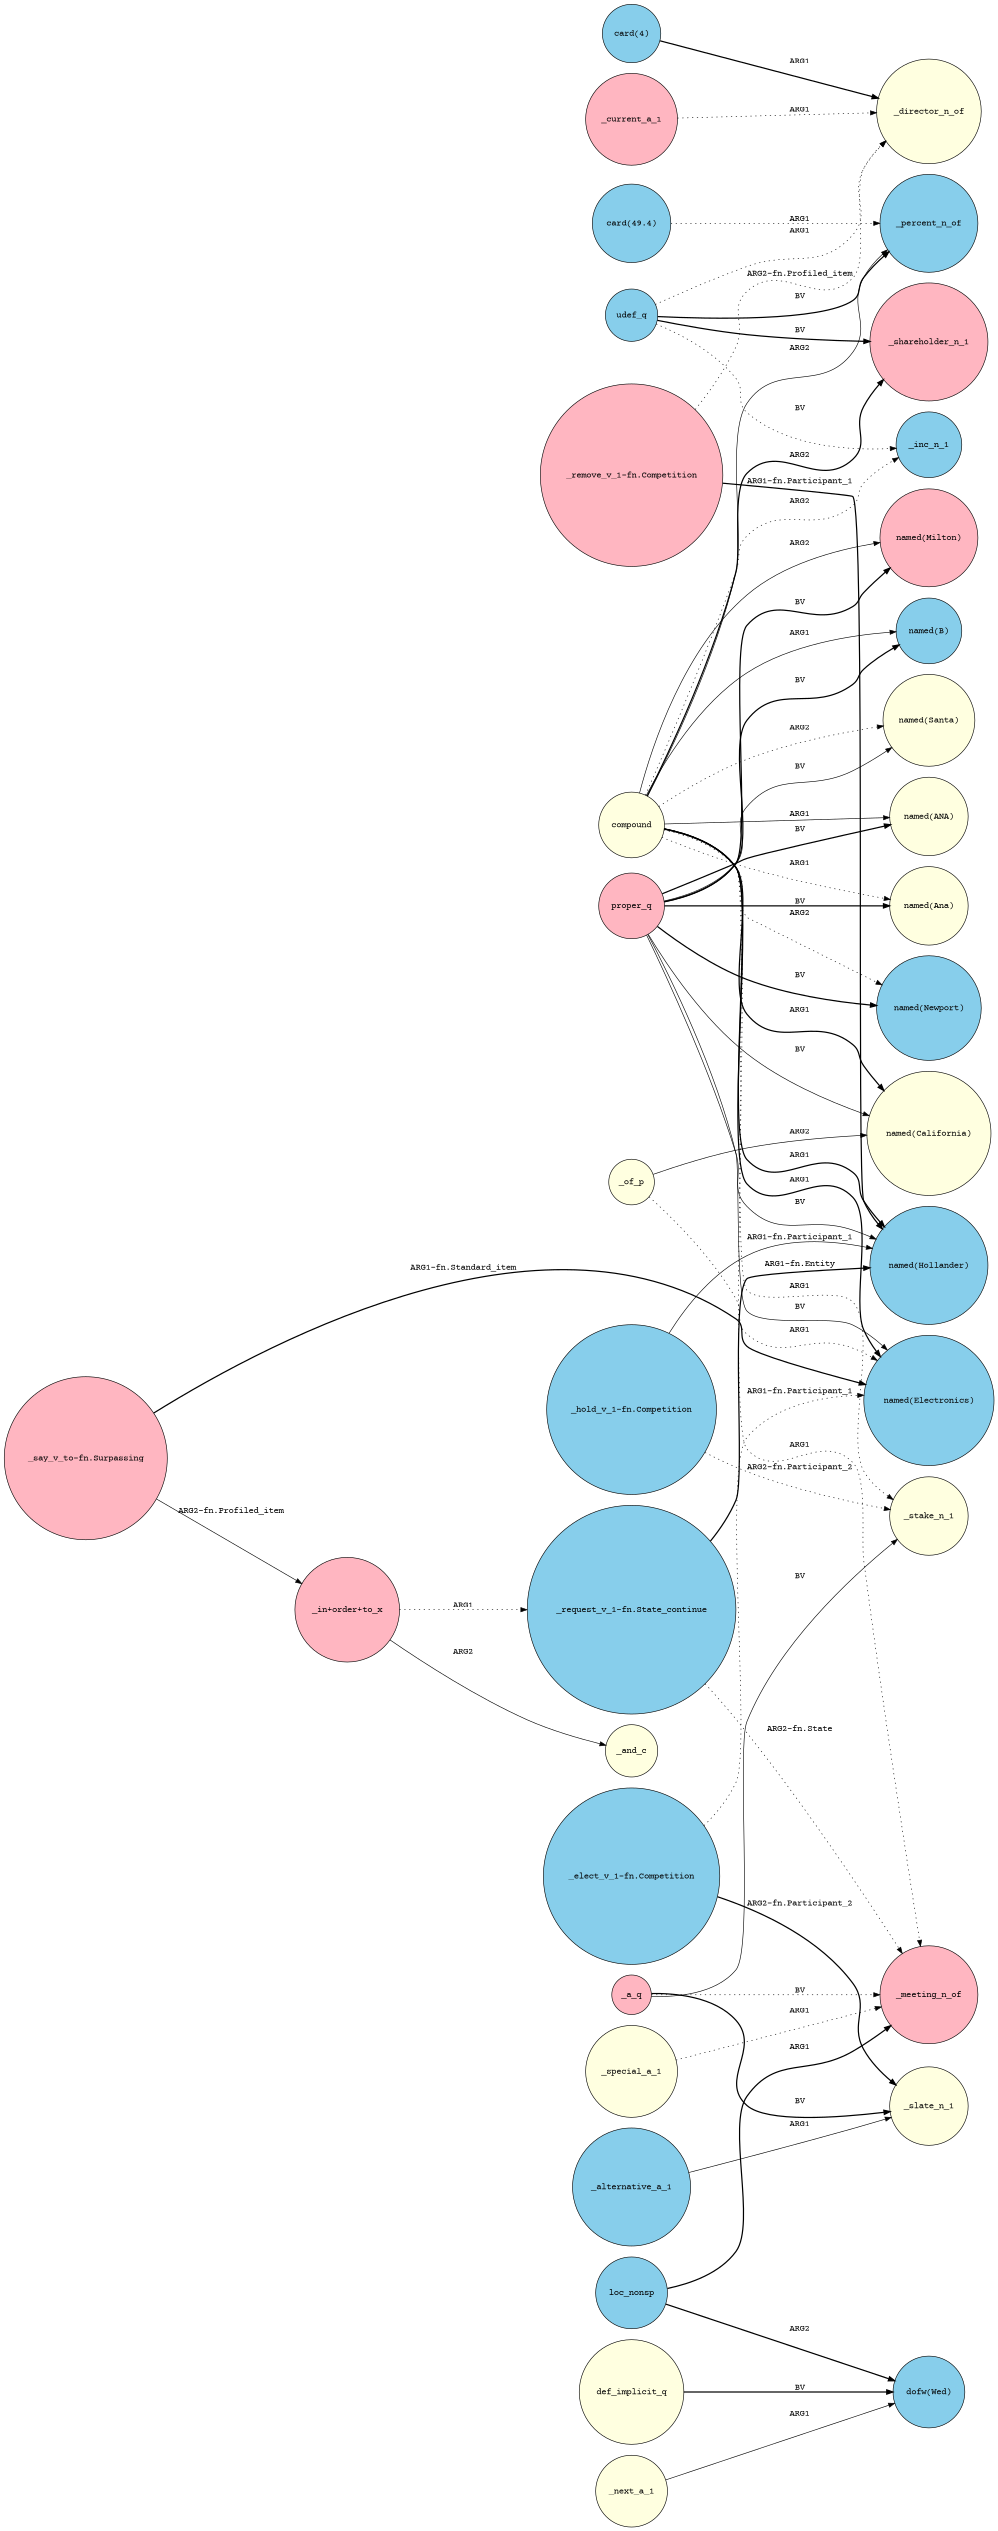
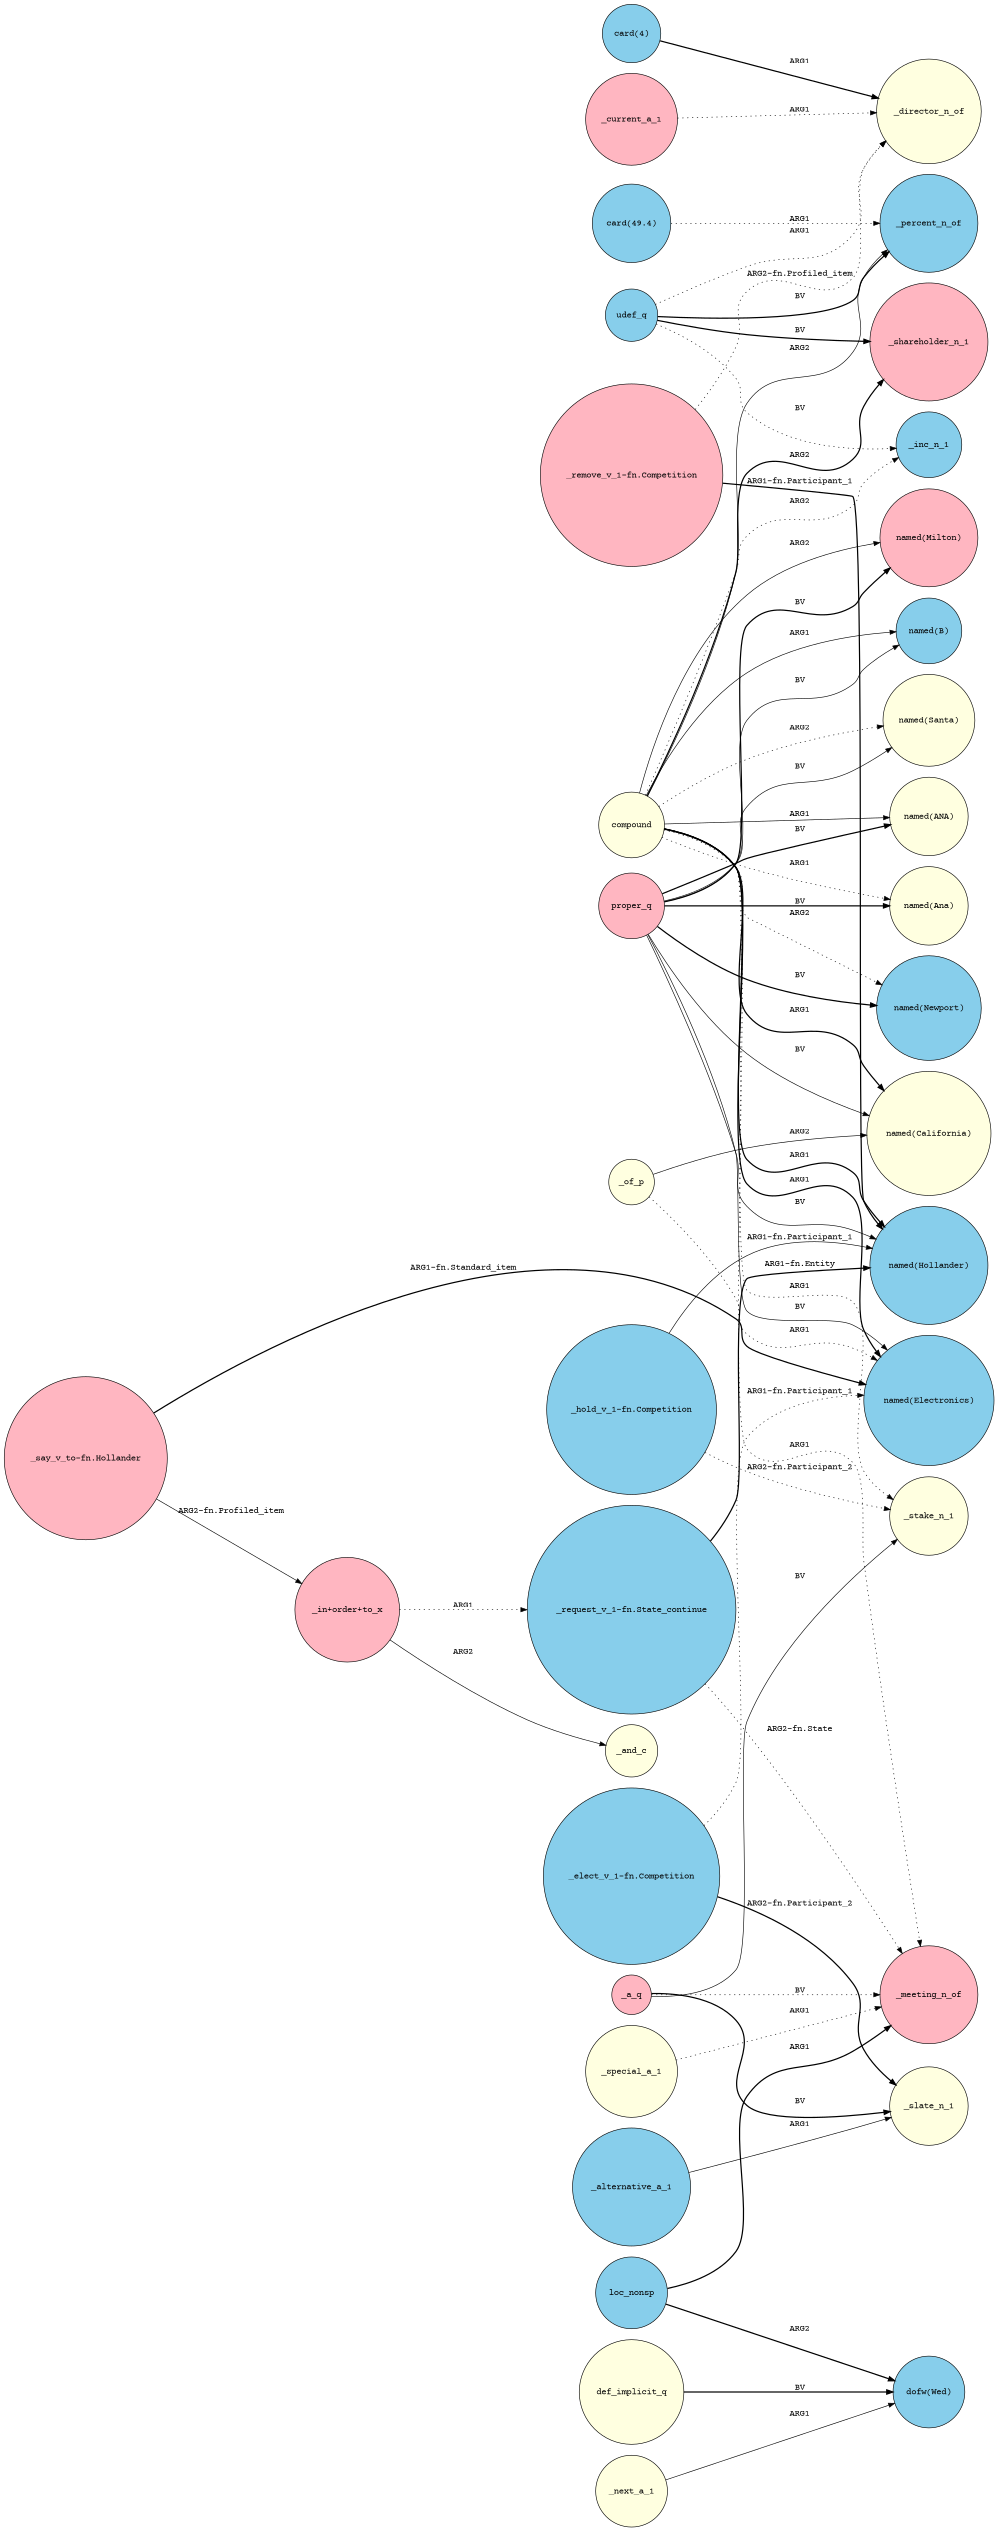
(748, 719) -> (748, 719)
(86, 1458) -> (86, 1458)
